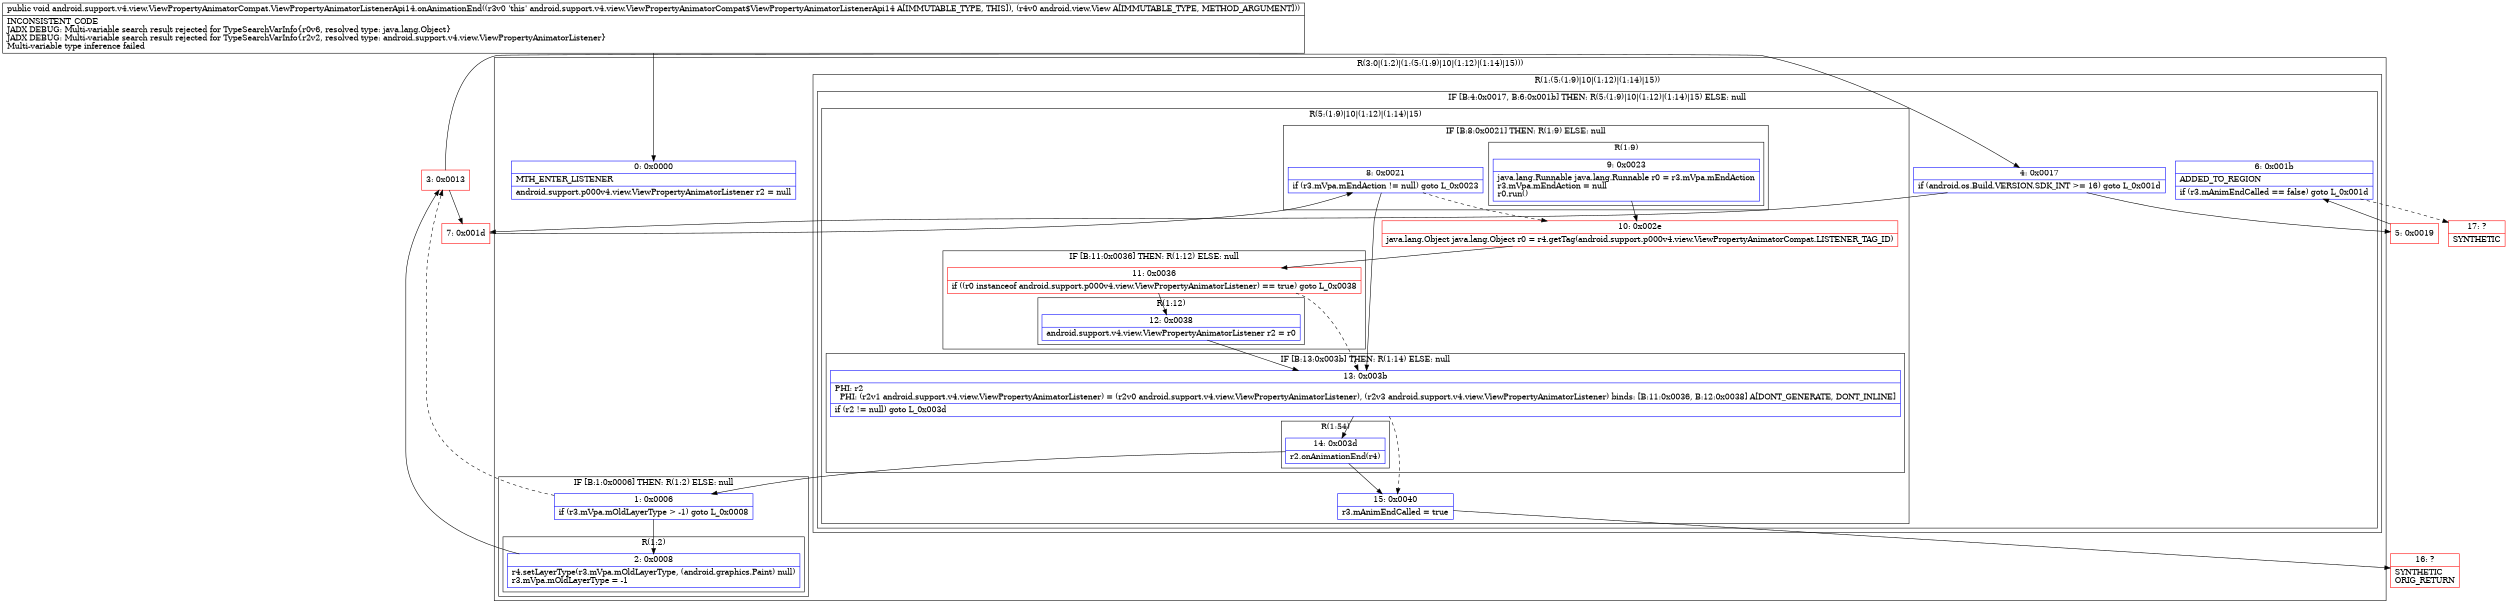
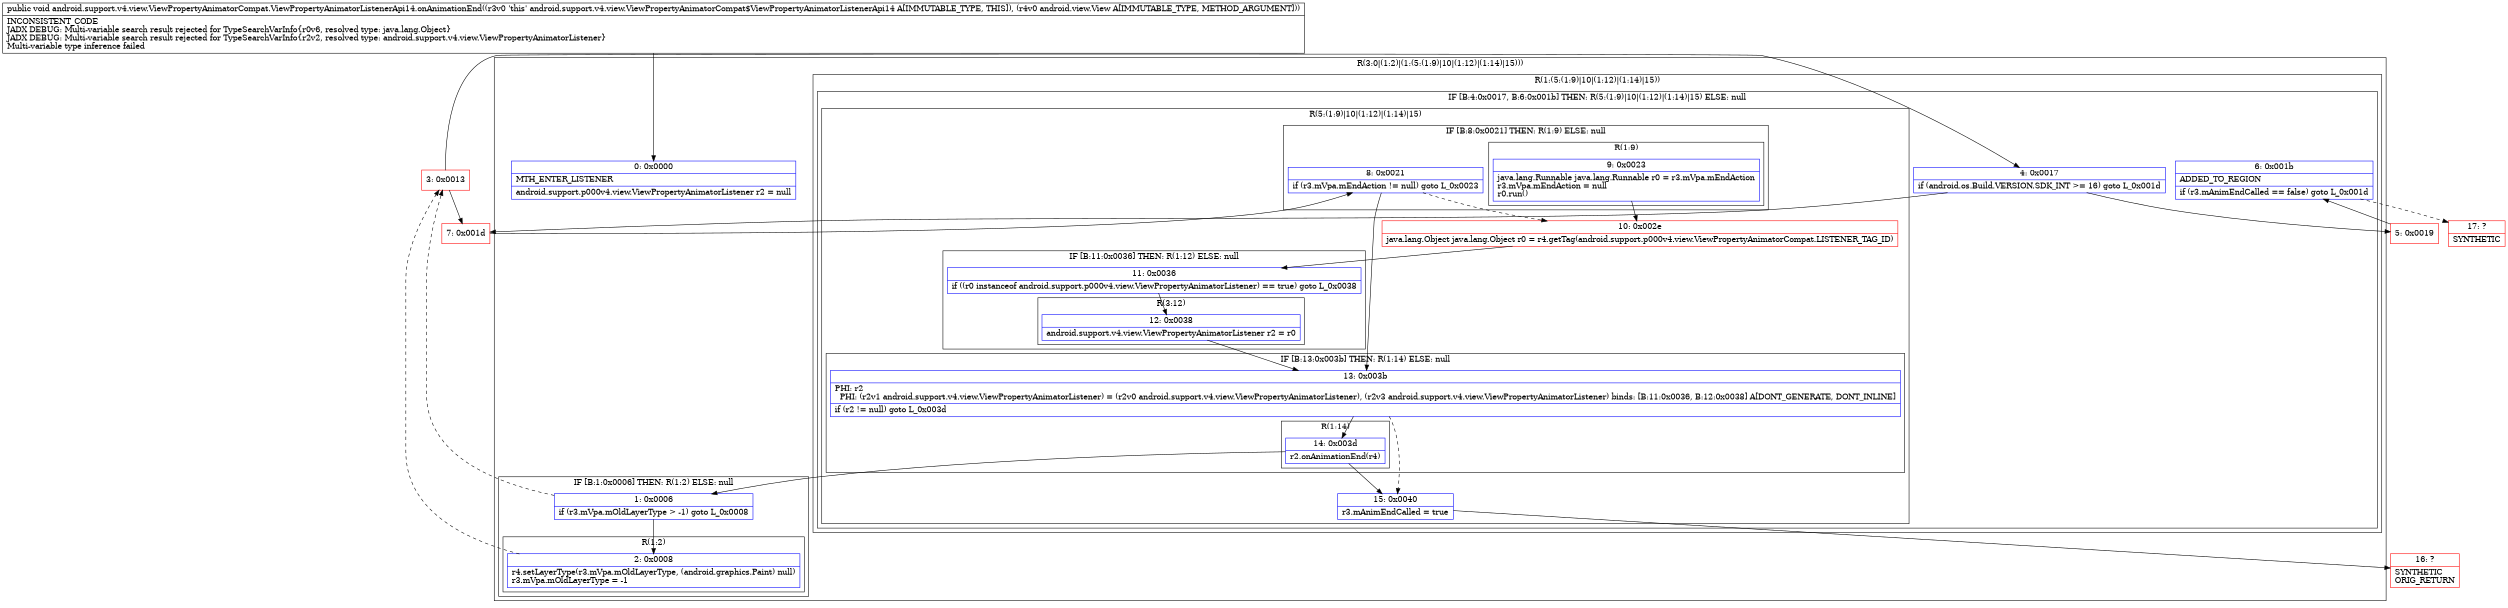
(1154, 281) -> (1154, 281)
(1171, 304) -> (1171, 304)
(1333, 323) -> none
(406, 402) -> (406, 402)
(1335, 427) -> (1335, 427)
